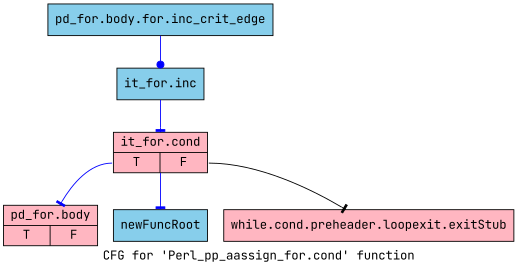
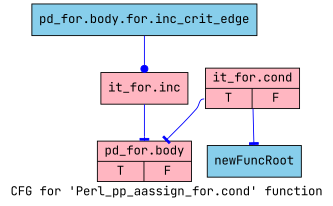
(160, 84) -> (144, 88)
(160, 114) -> (144, 120)
(369, 226) -> none
